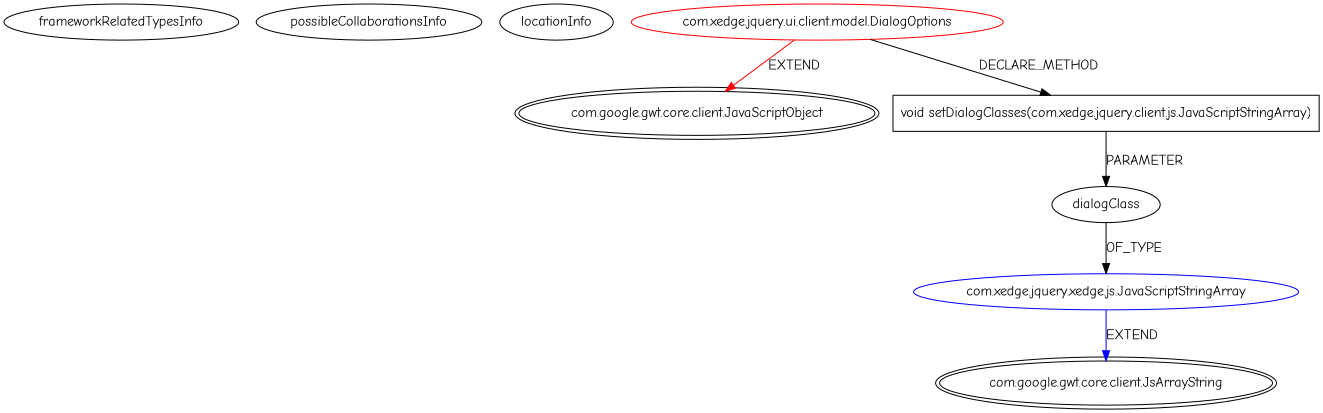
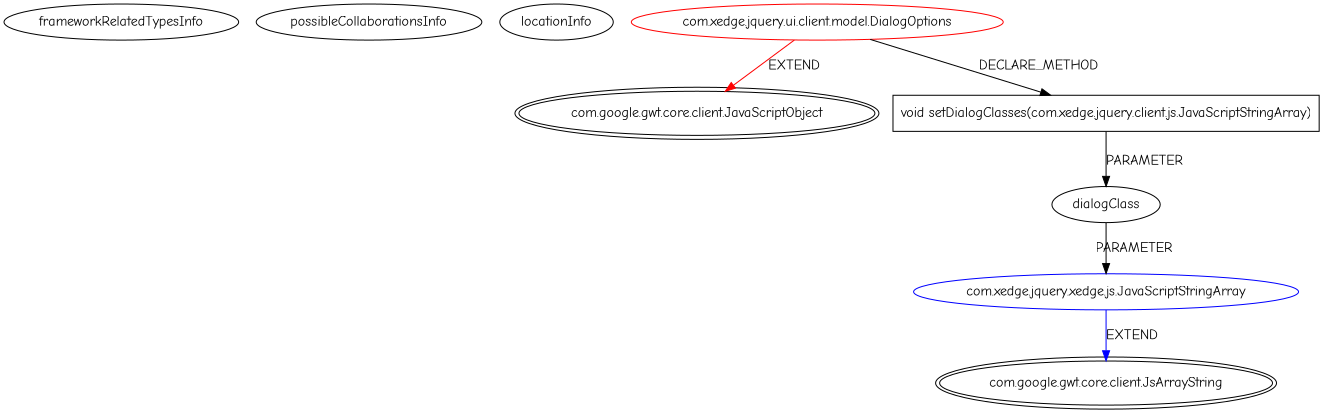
(1134, 248) -> (1134, 248)
